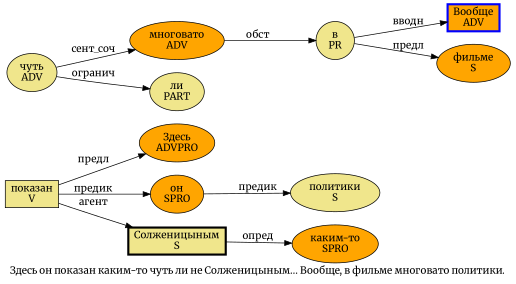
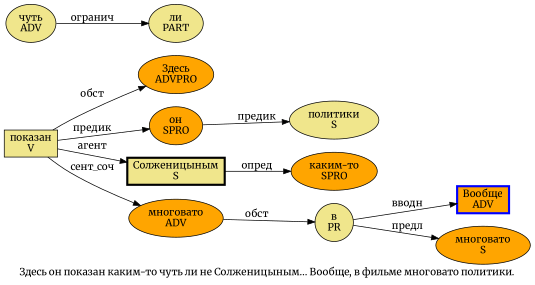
(92, 59) -> (89, 183)
(474, 63) -> (483, 245)
(93, 160) -> (92, 94)
